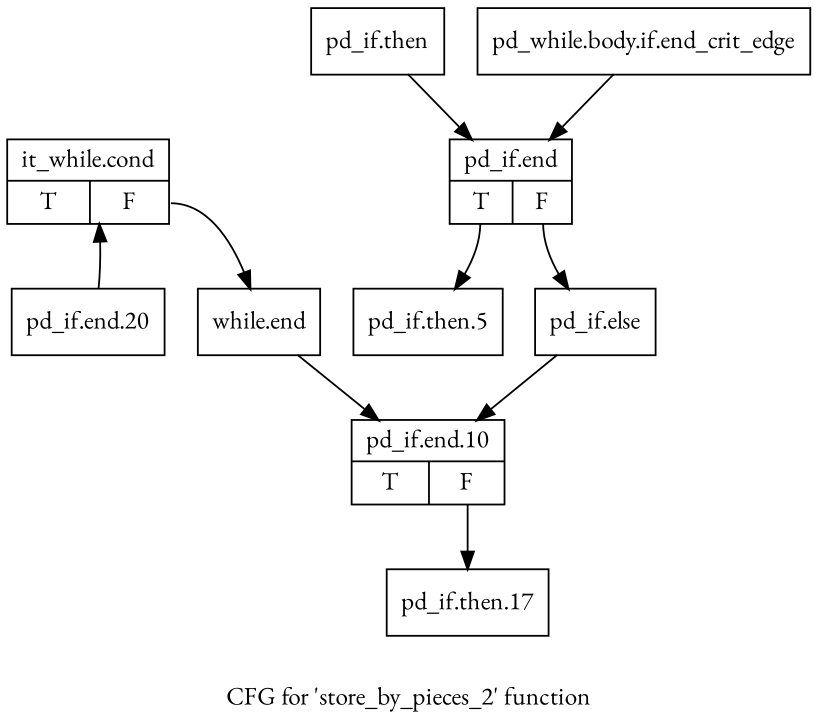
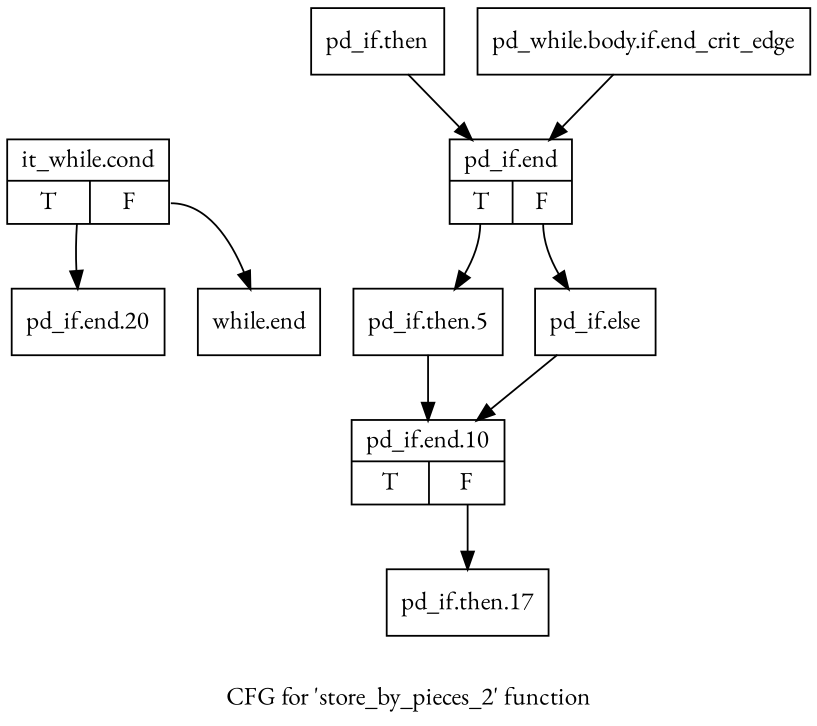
(100, 265) -> (76, 247)
(331, 382) -> (428, 379)
